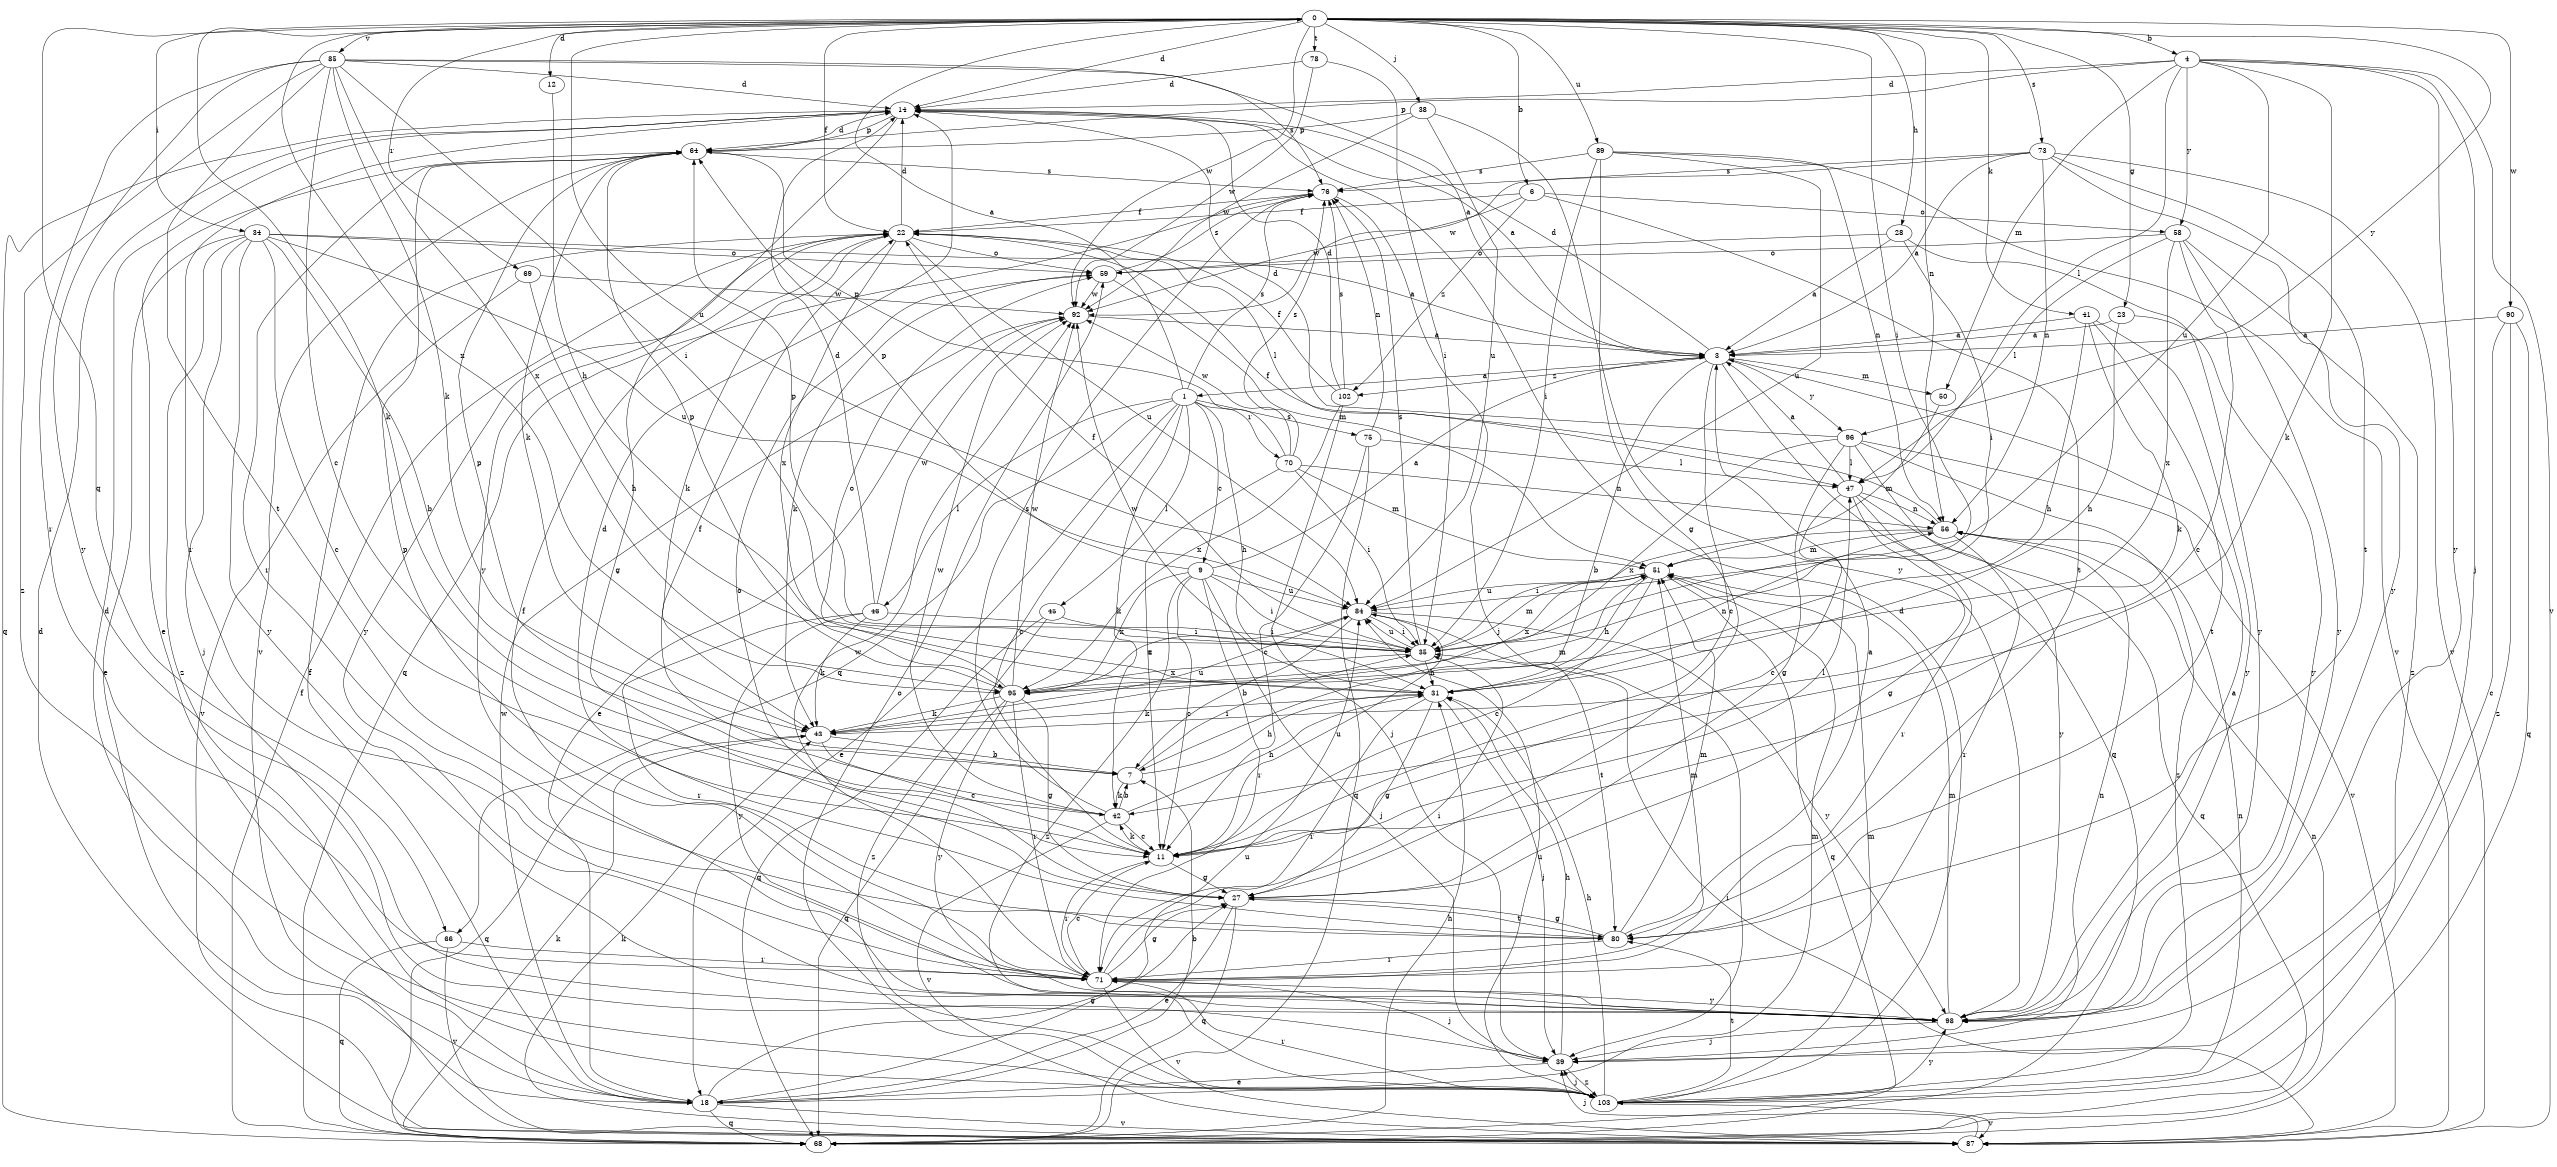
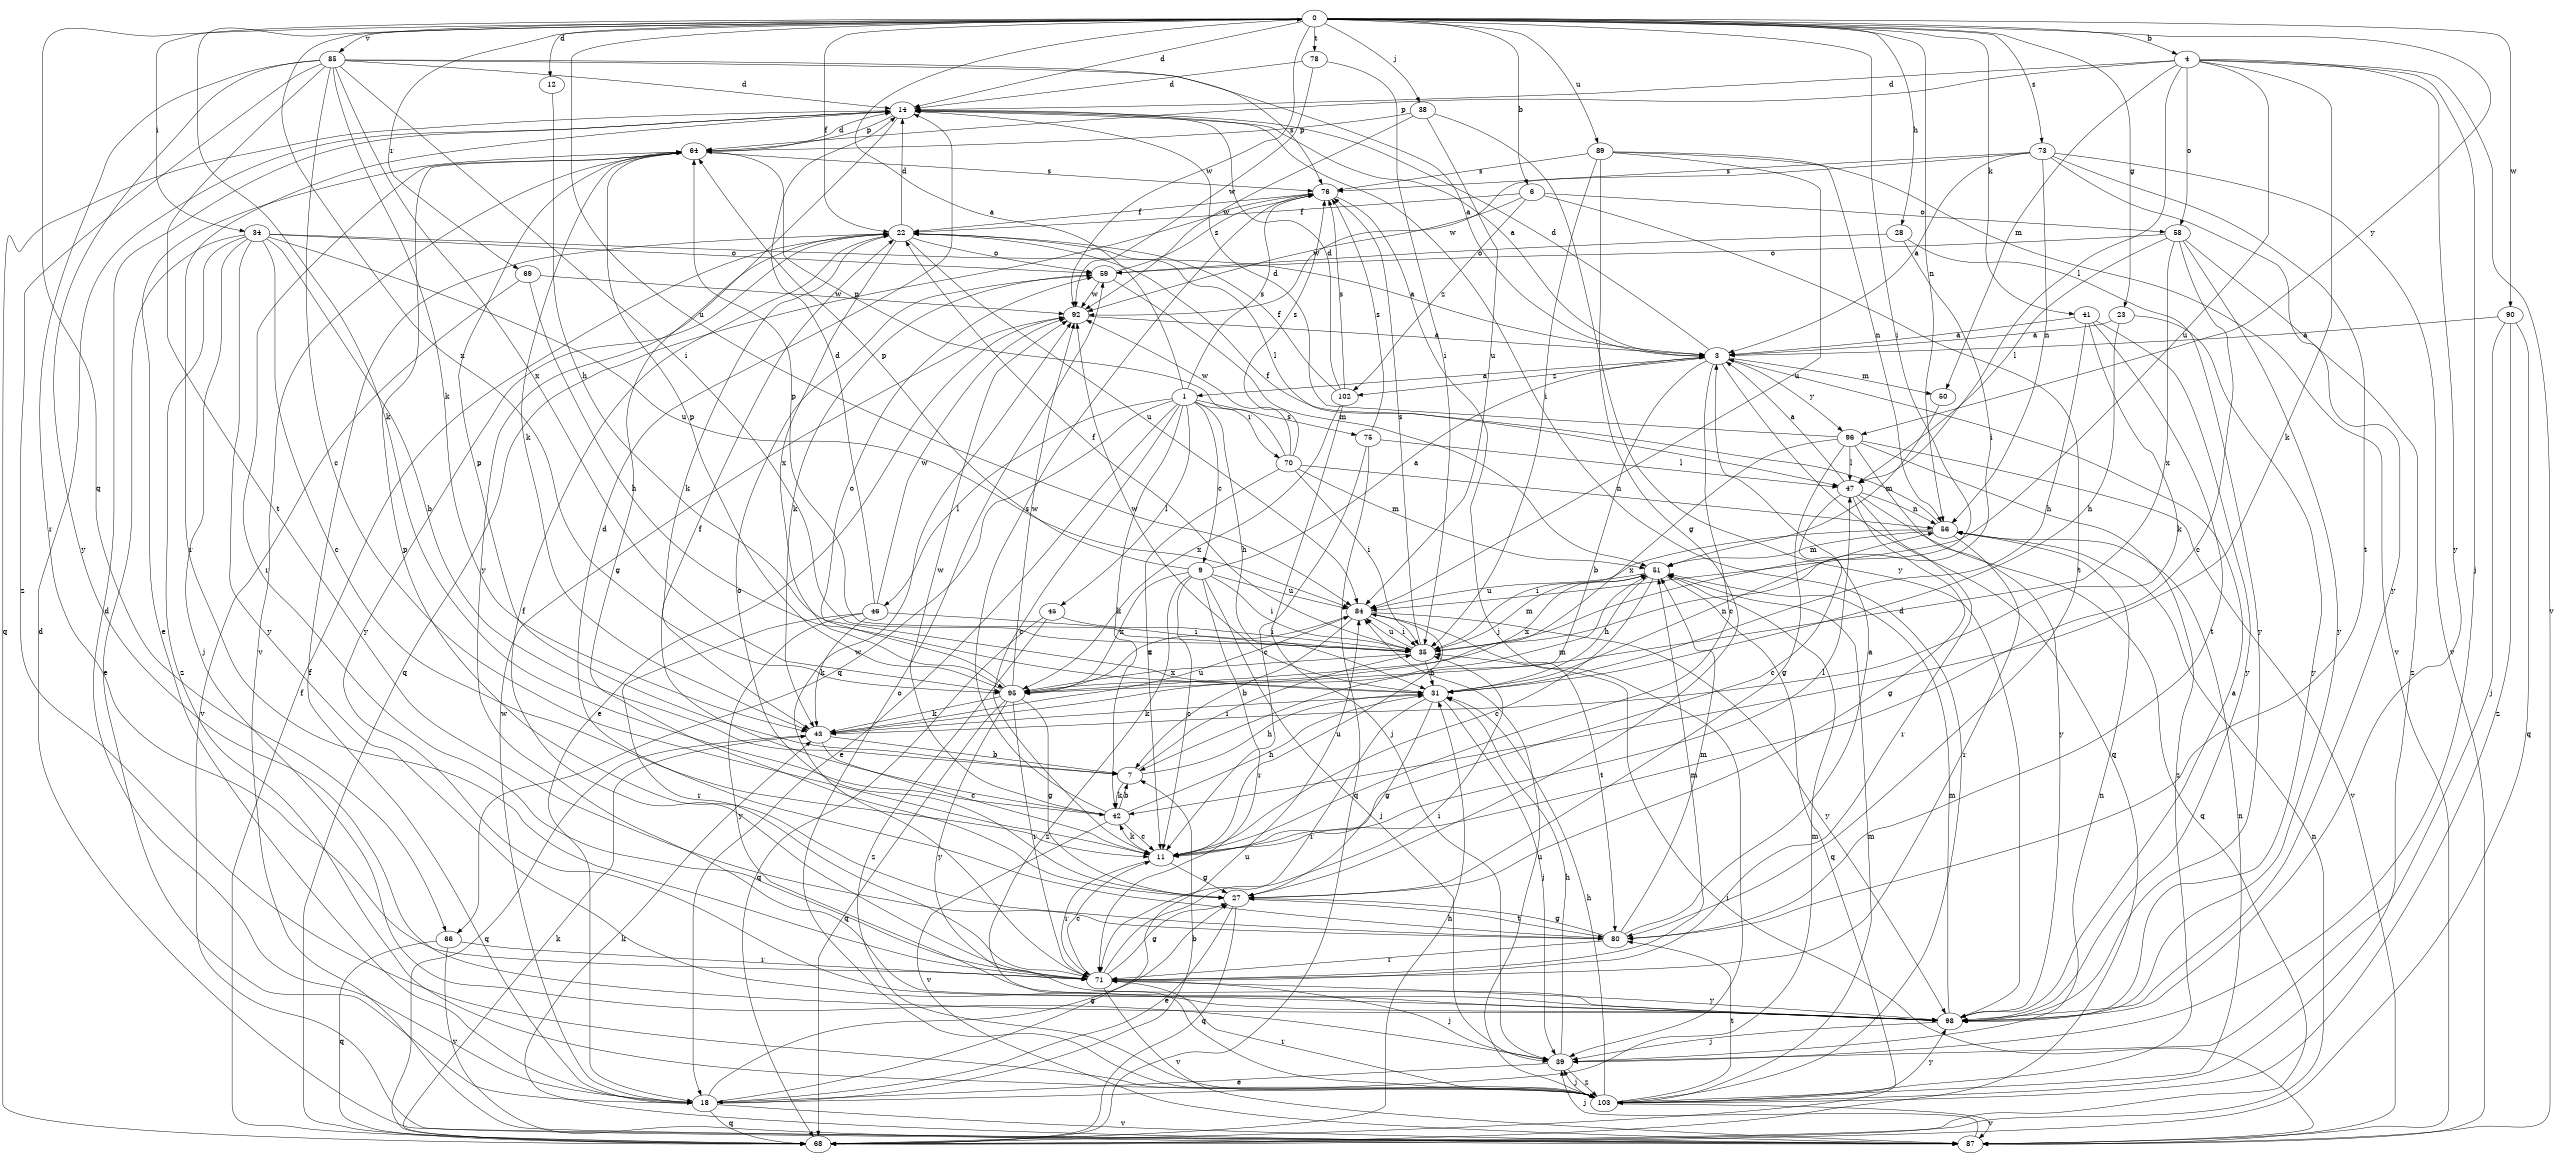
(2189, 151) -> (2189, 151)
(1810, 293) -> none
(1378, 315) -> (1378, 315)
(2491, 694) -> (2491, 694)
